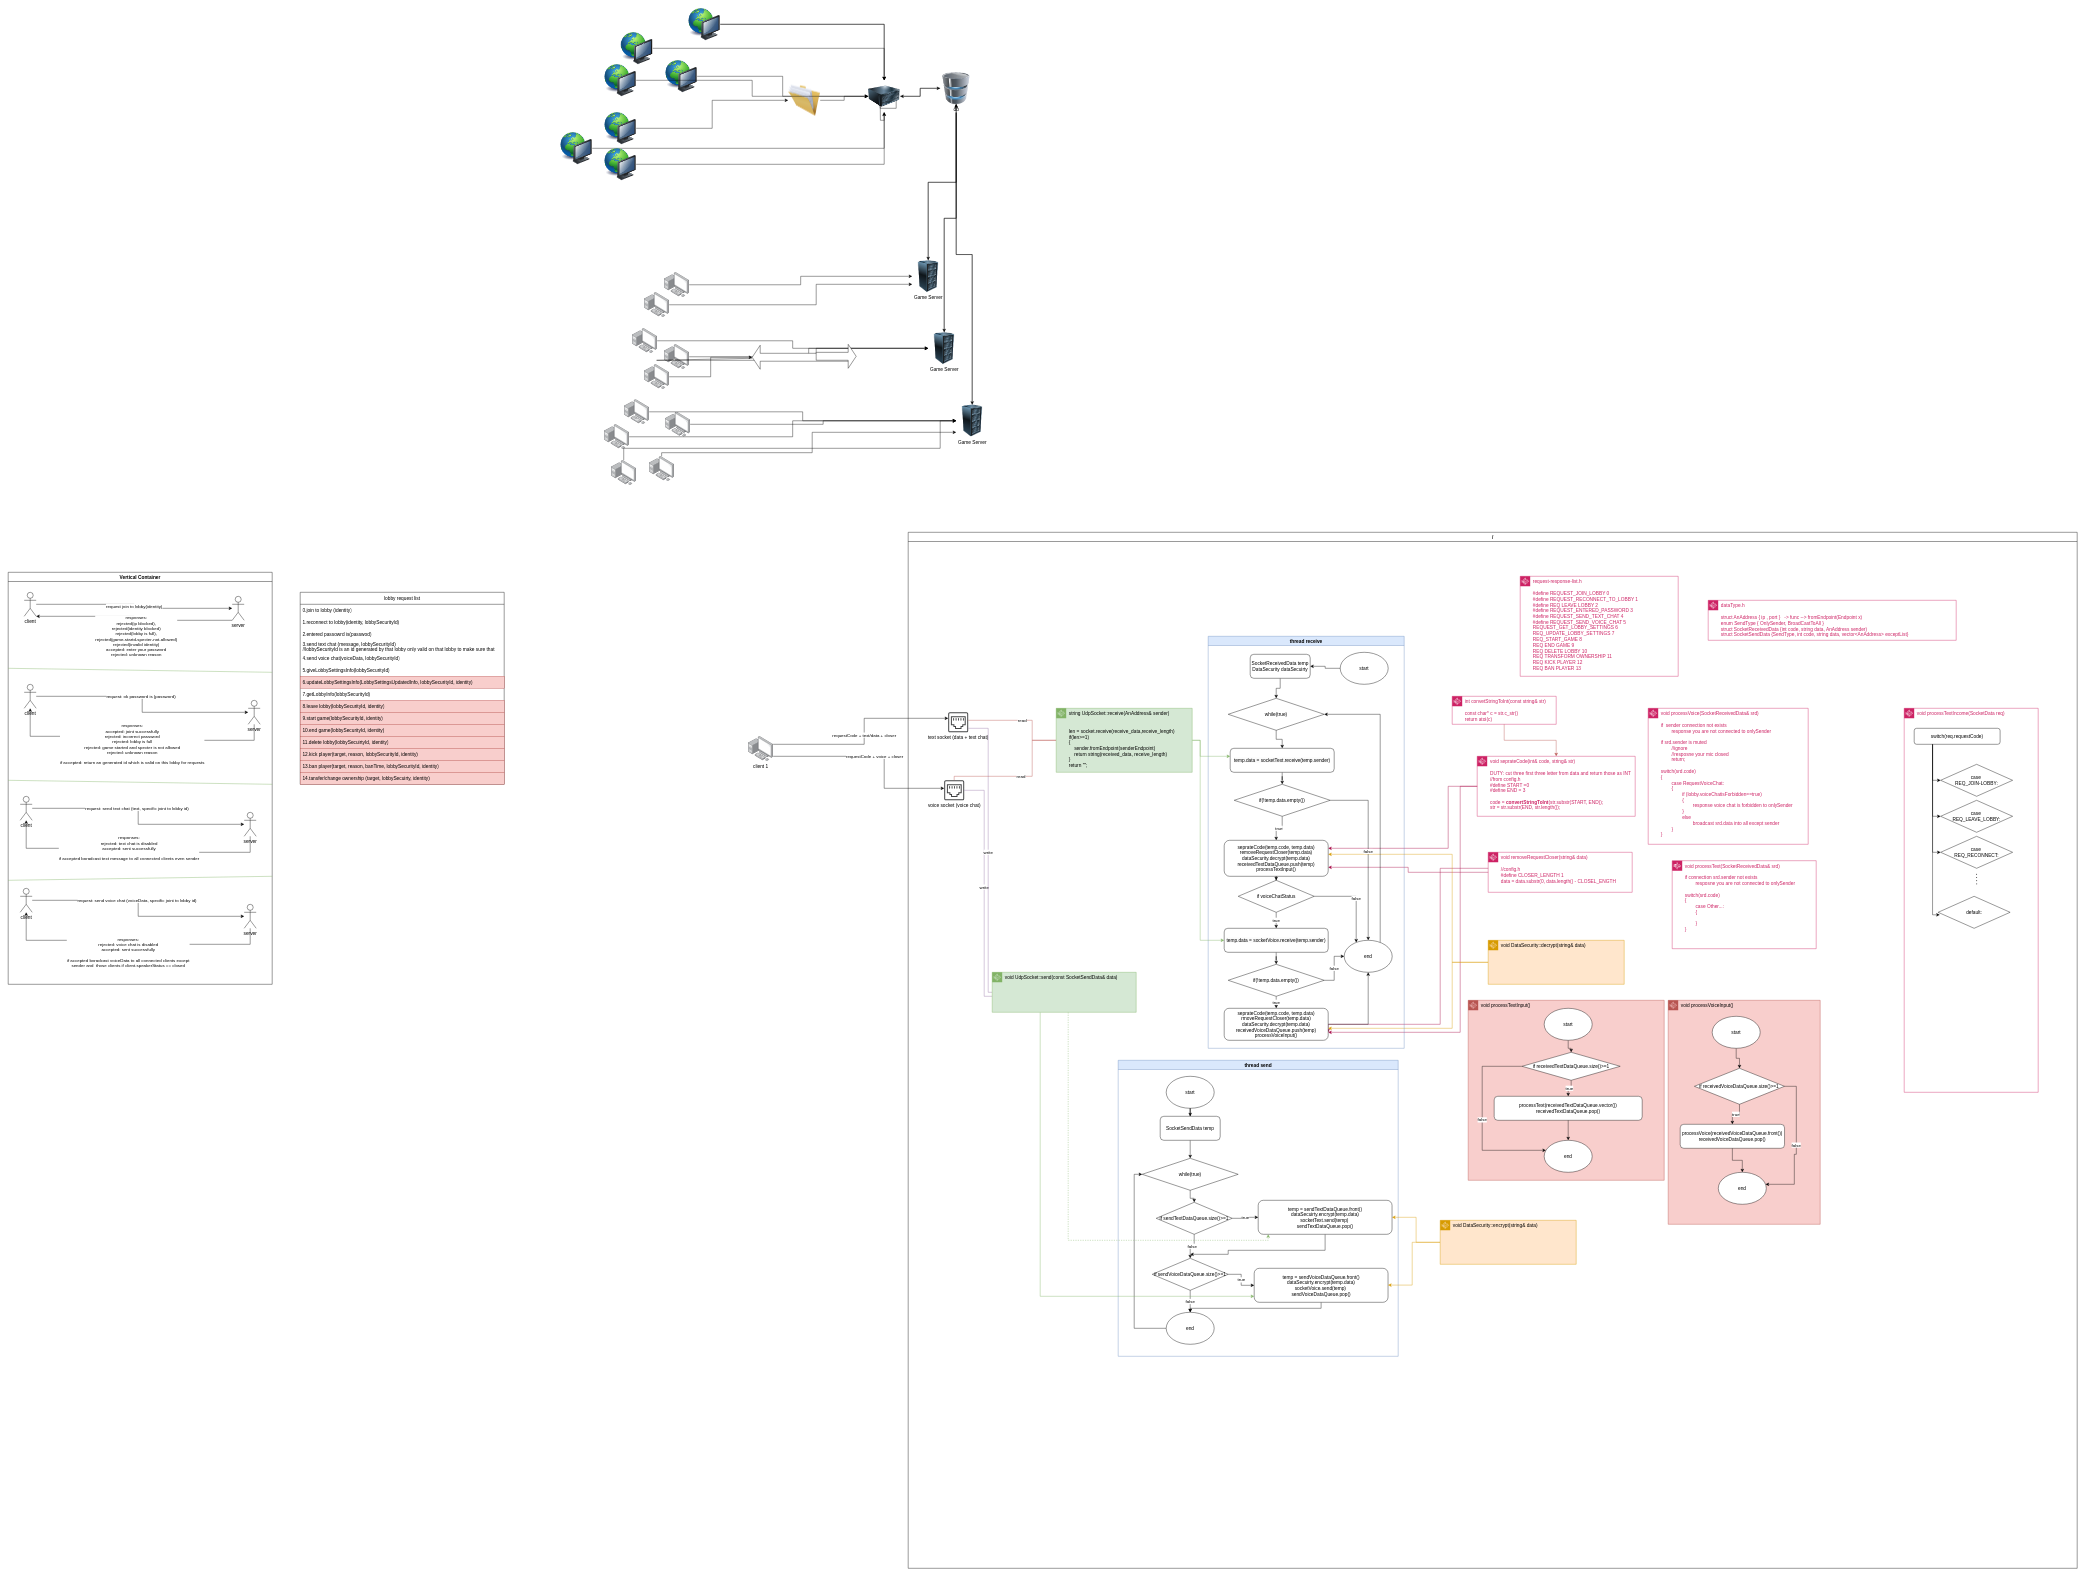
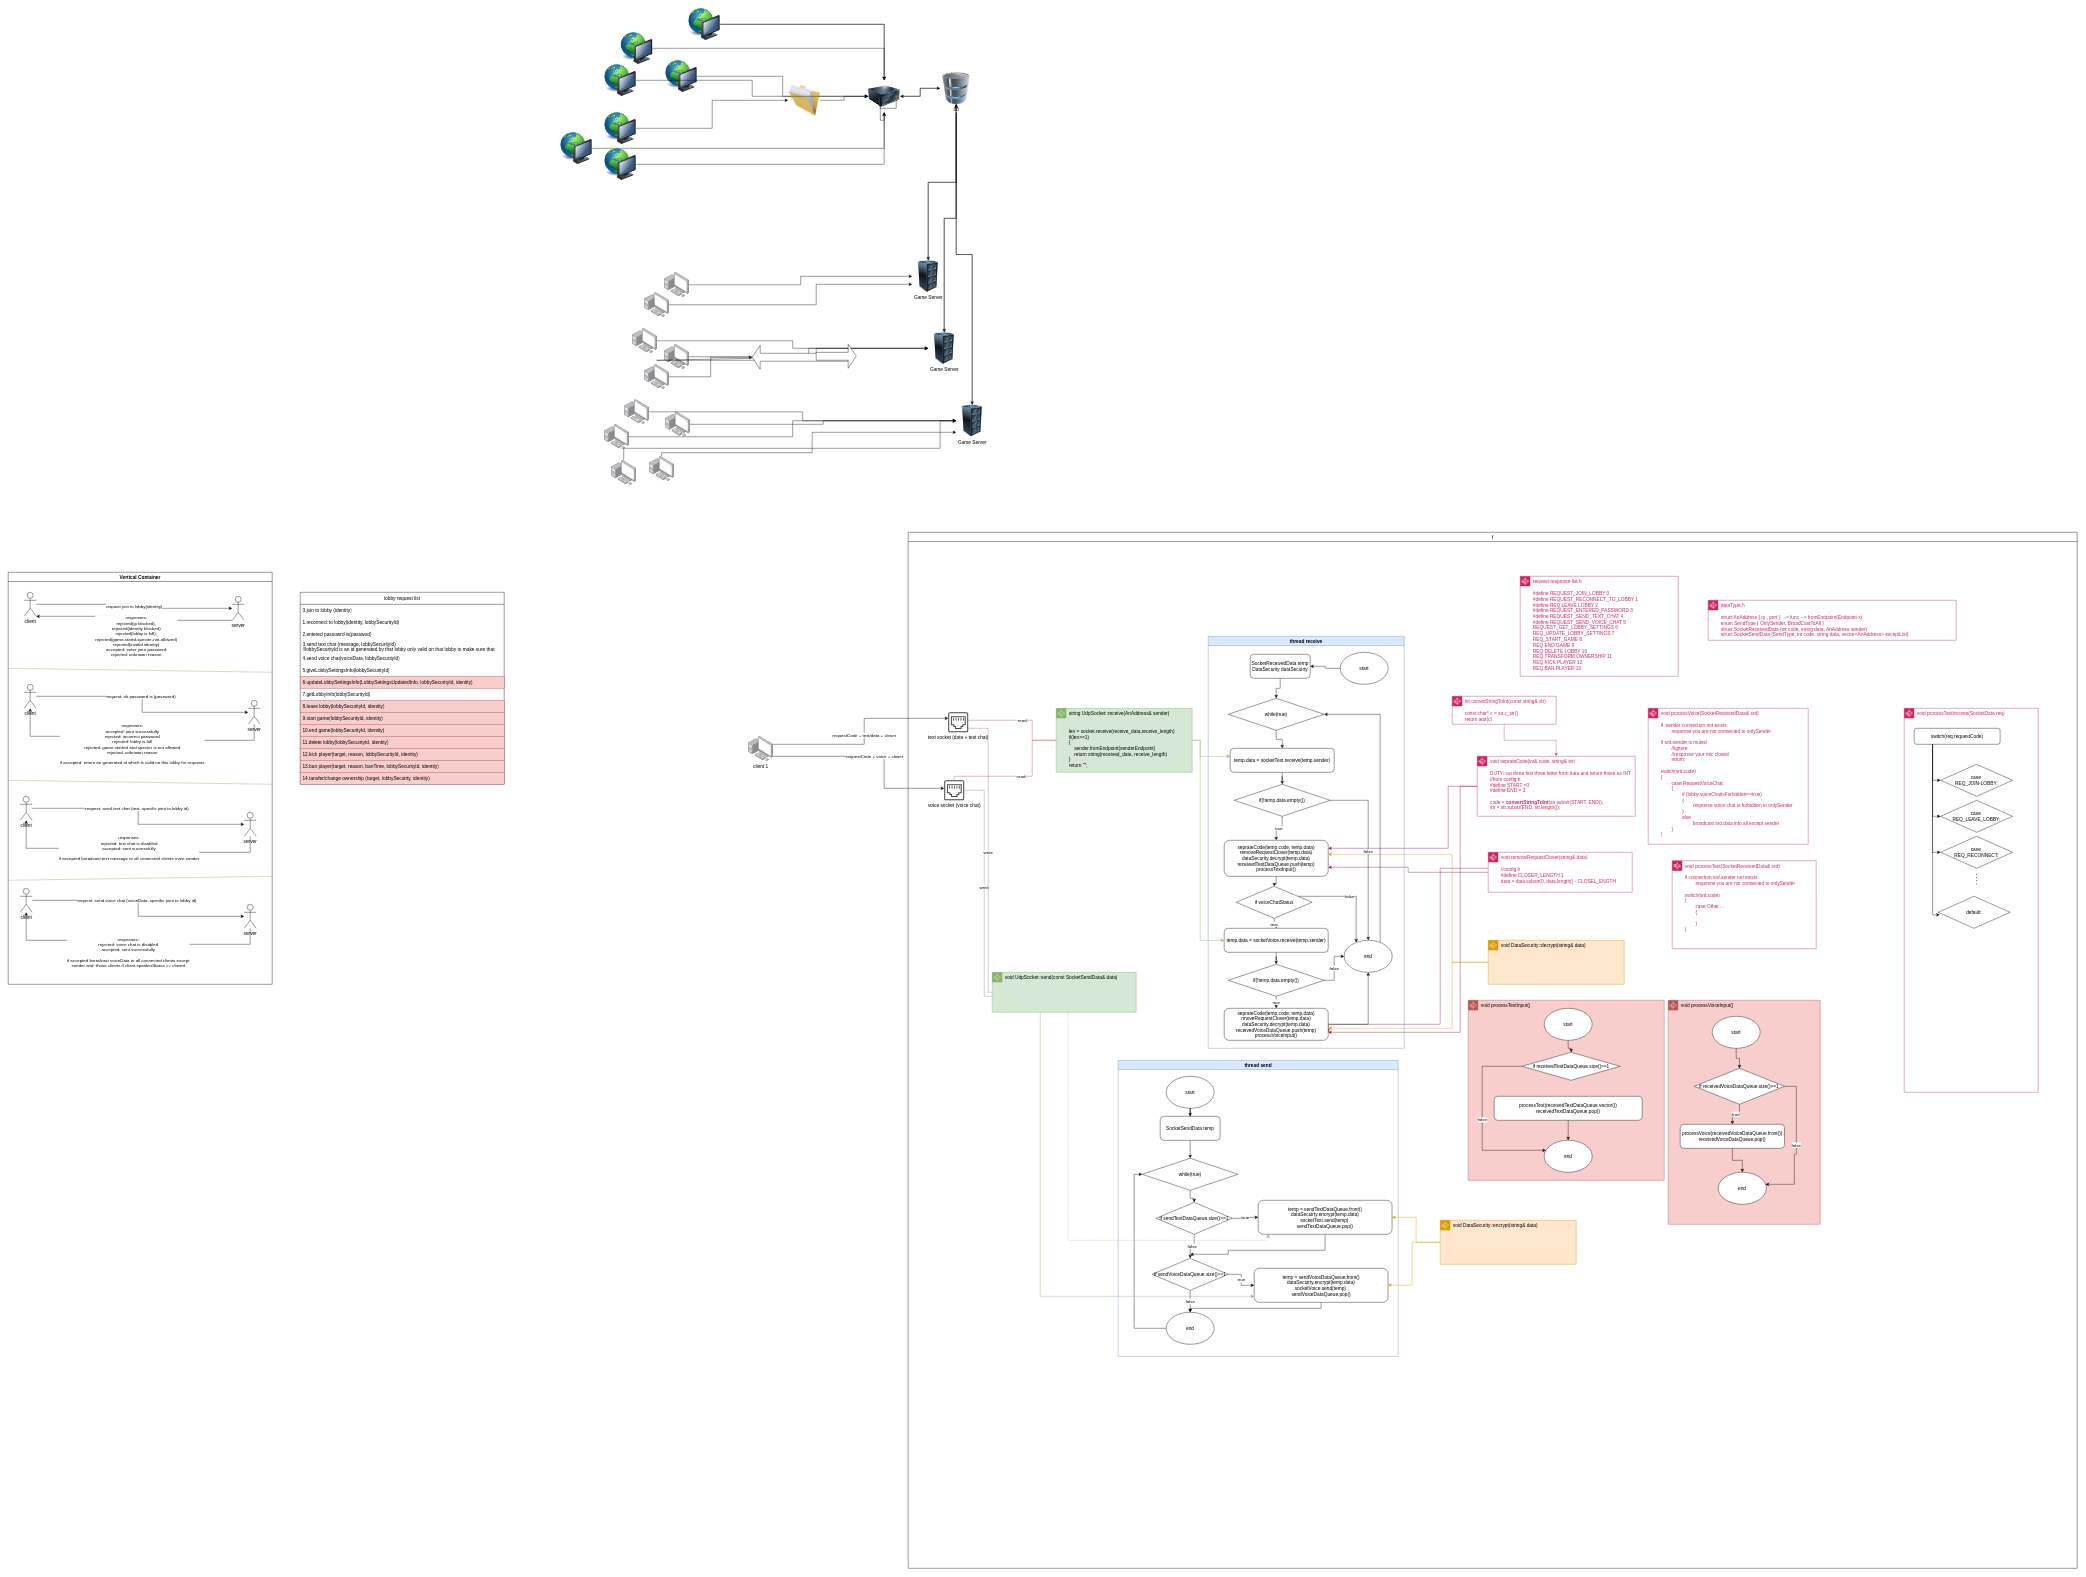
(1276, 896) -> (1274, 902)
(1568, 1088) -> none
